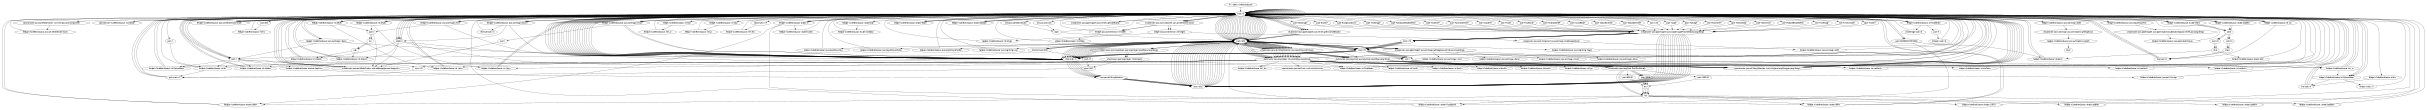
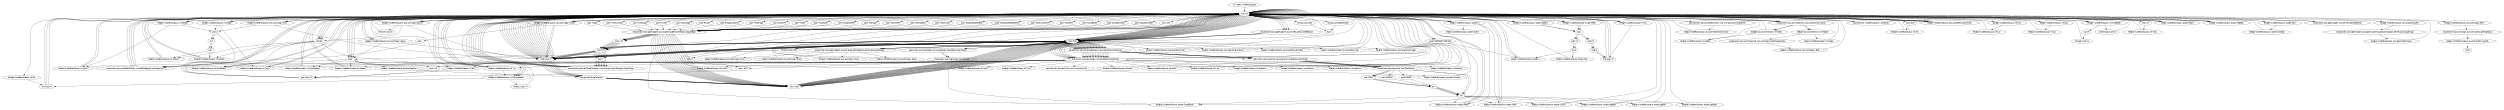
(761, 23) -> (2146, 23)
(170, 41) -> none
